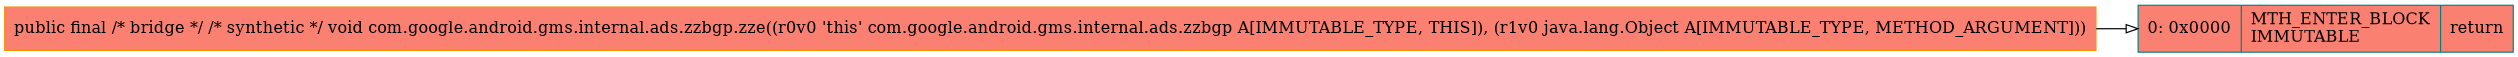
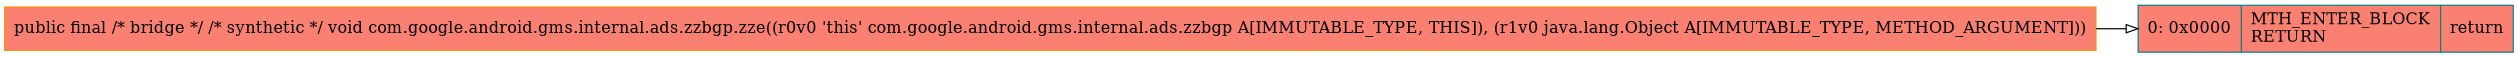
(2306, 37) -> (2289, 37)
